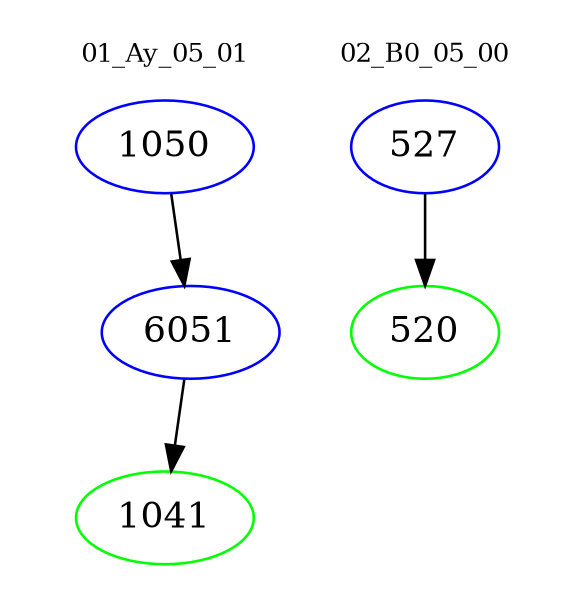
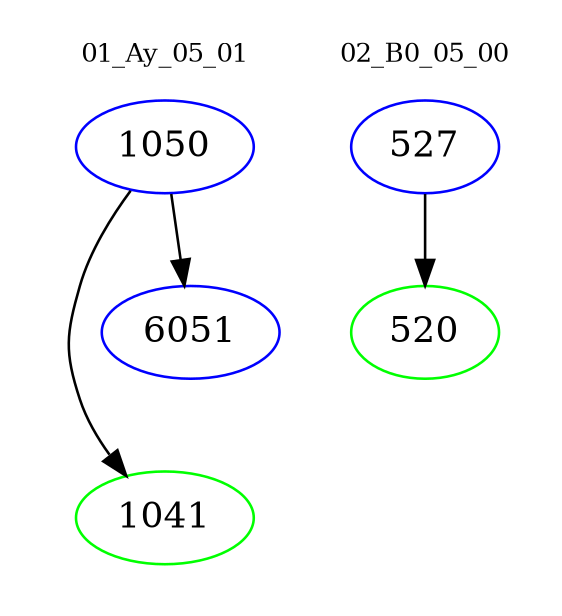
(180, 412) -> (71, 320)
